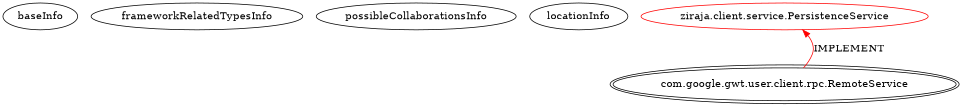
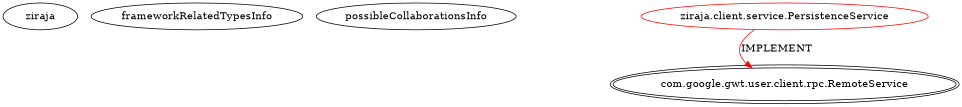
(40, 16) -> (40, 16)
(579, 16) -> none
(813, 53) -> (741, 44)
